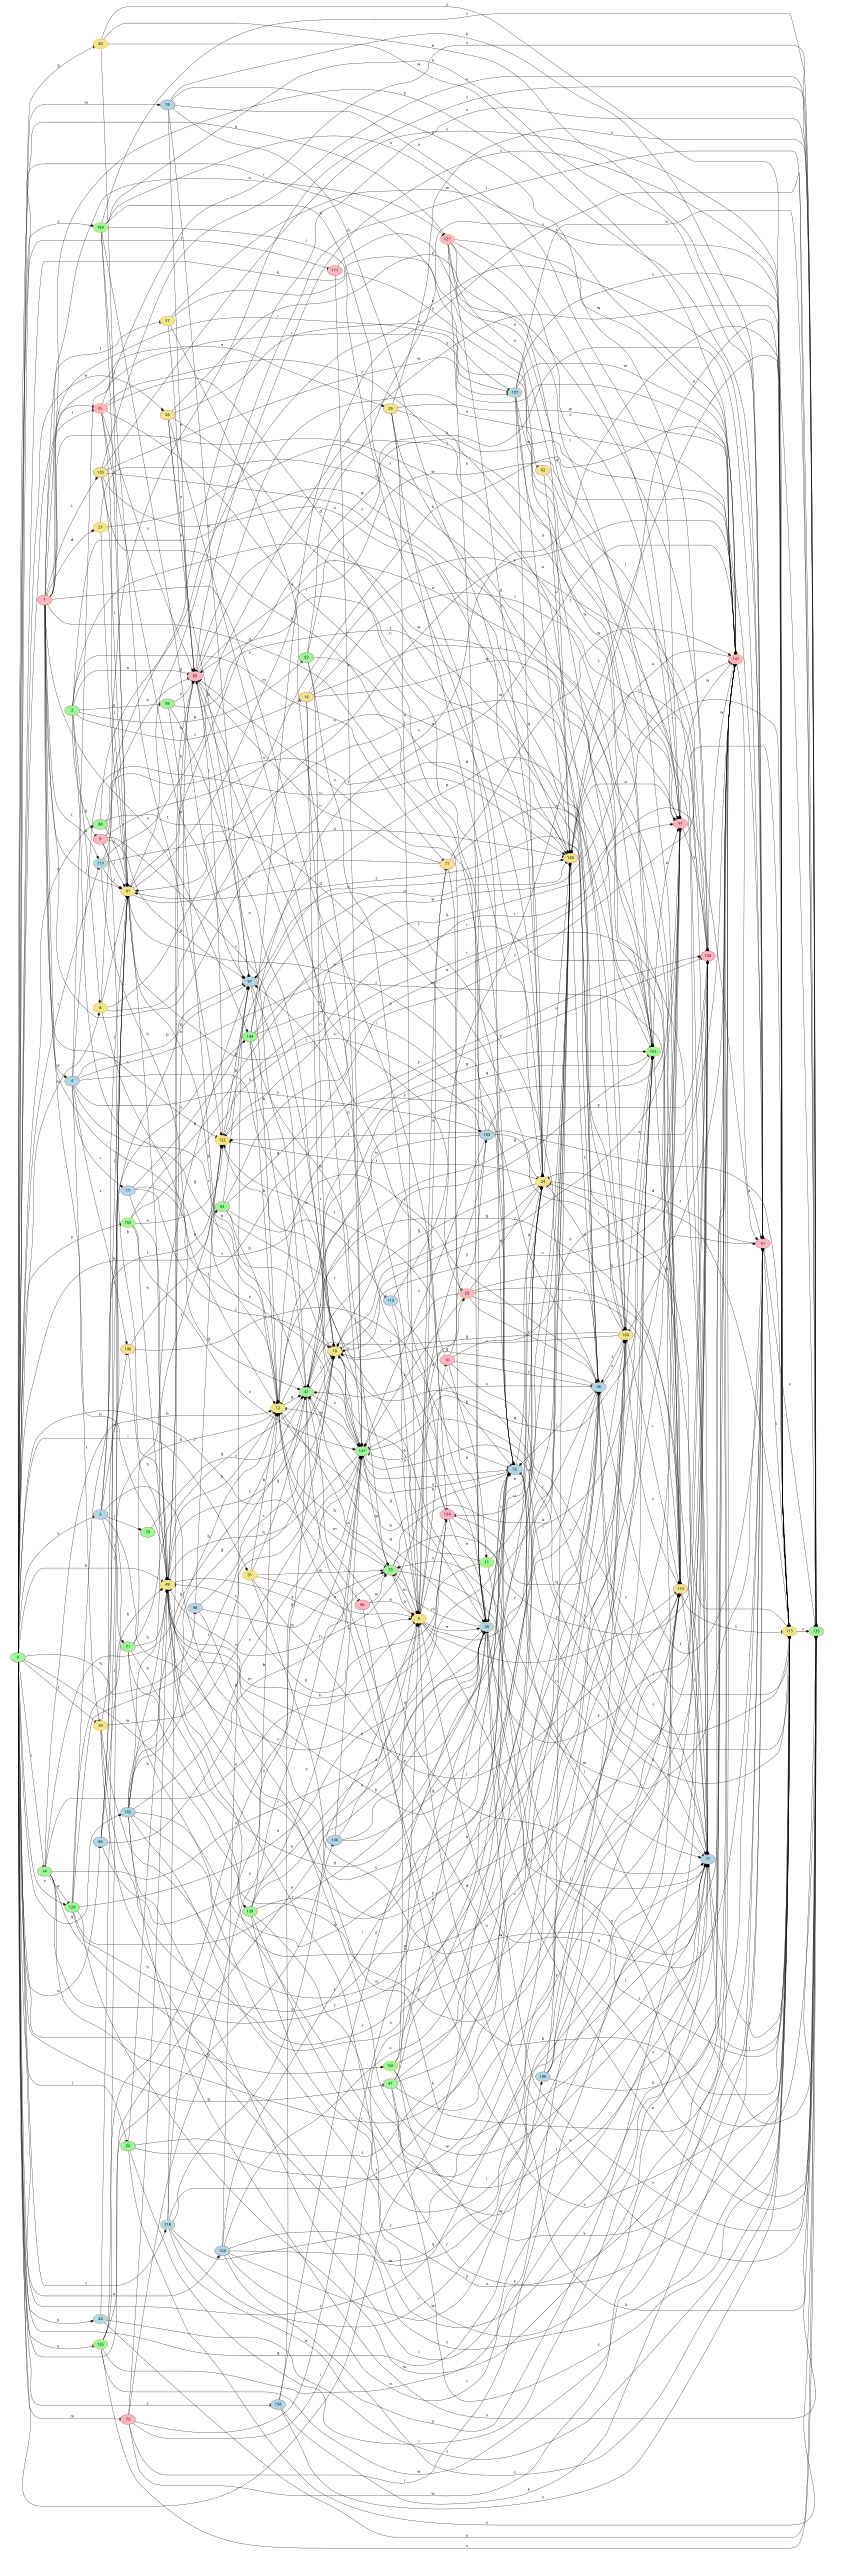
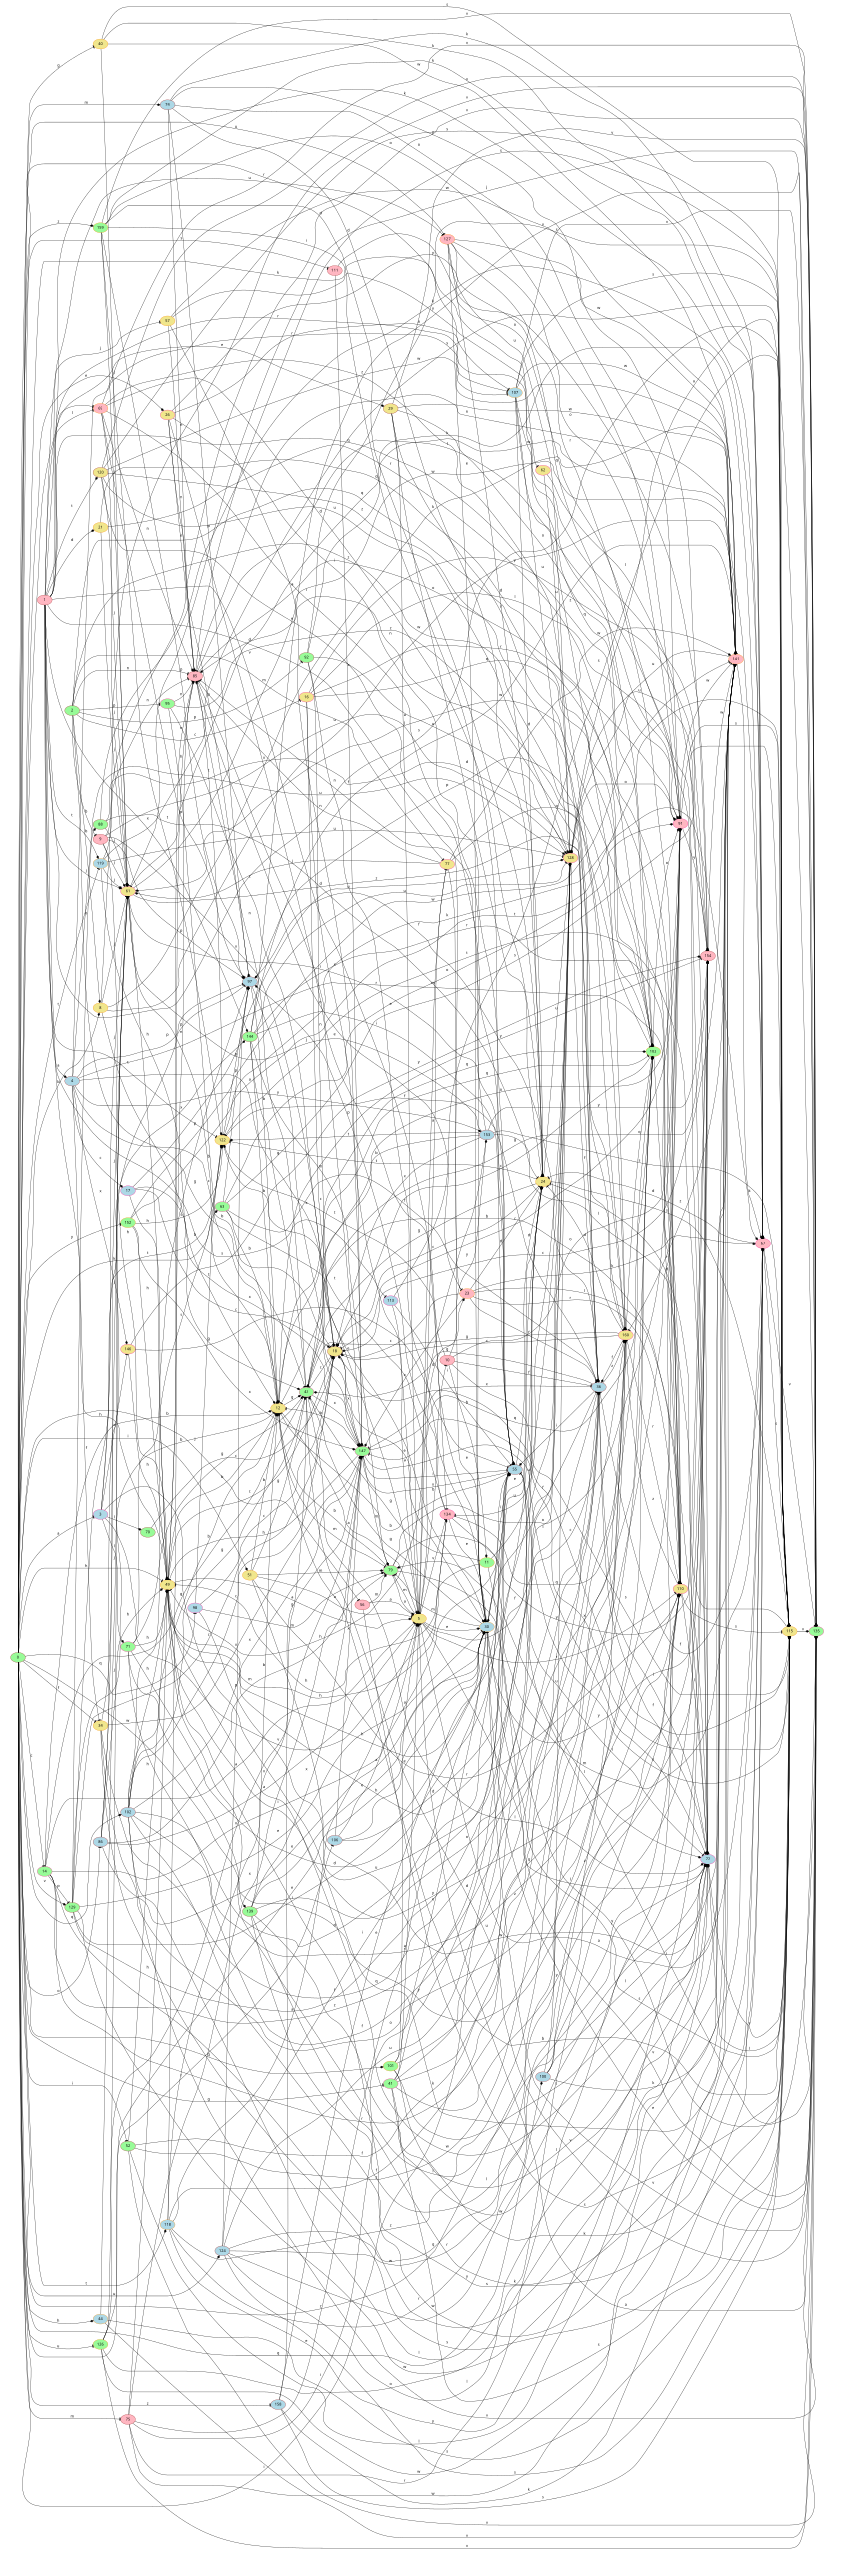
none -> (781, 1093)
(29, 1191) -> (79, 1366)
(424, 1300) -> (378, 1217)
none -> (280, 1778)
